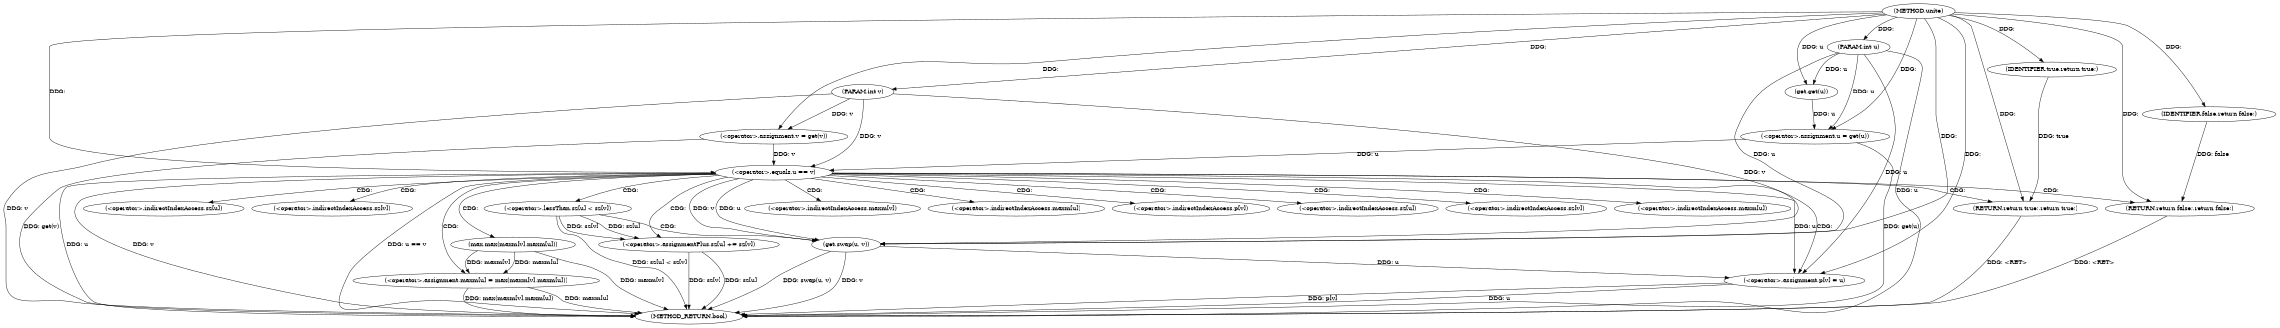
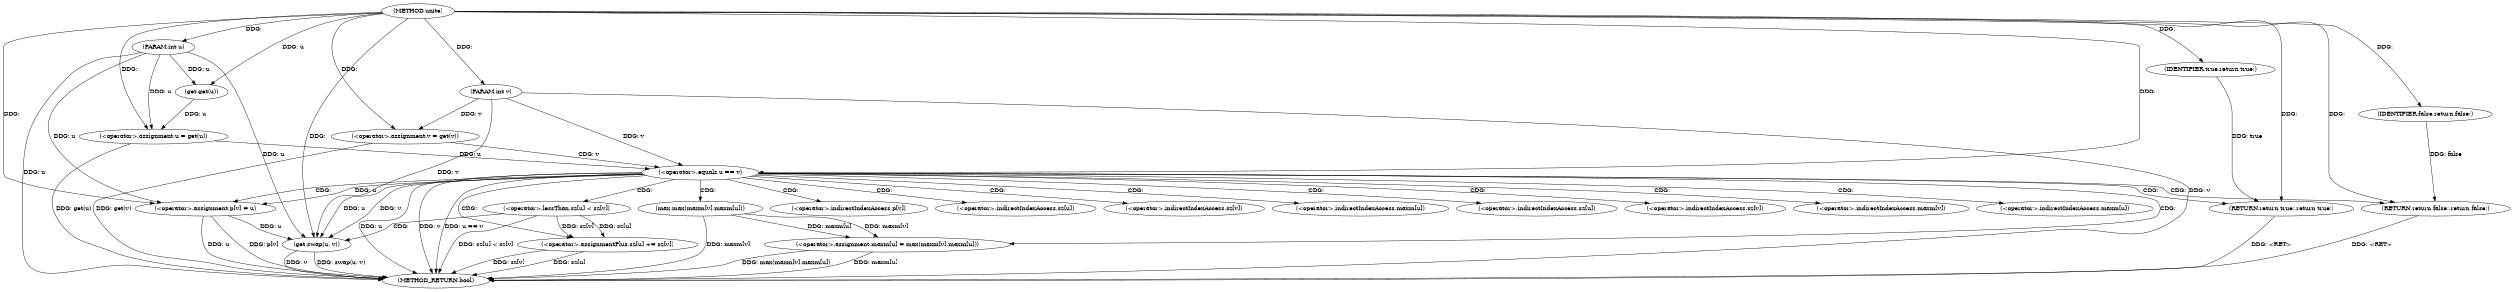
(785, 155) -> (589, 155)
(1302, 262) -> (257, 229)
